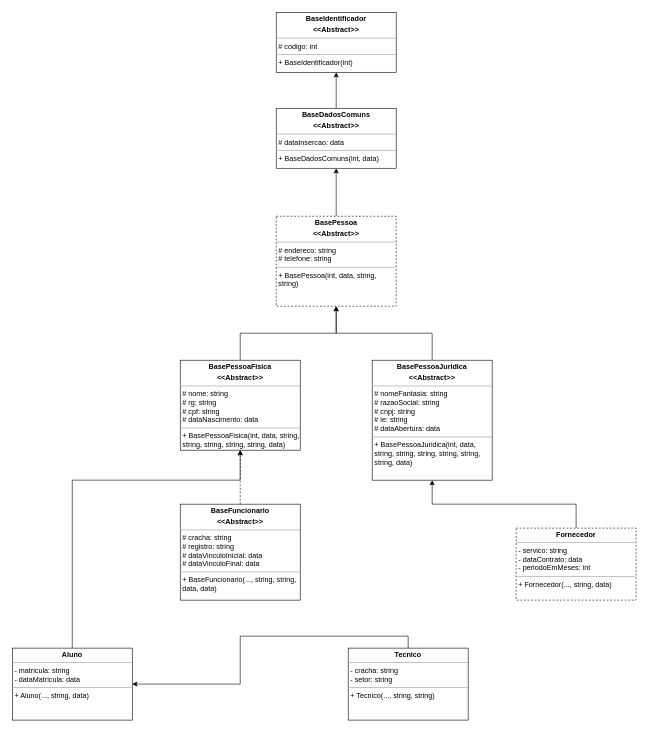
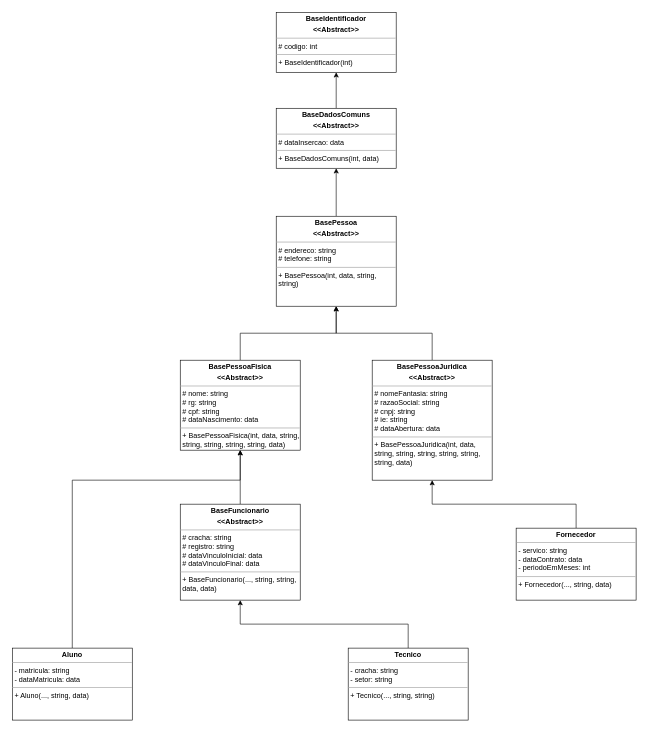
(336, 261) -> (336, 261)
(240, 493) -> (240, 493)
(576, 564) -> (576, 564)
(240, 636) -> (240, 624)
